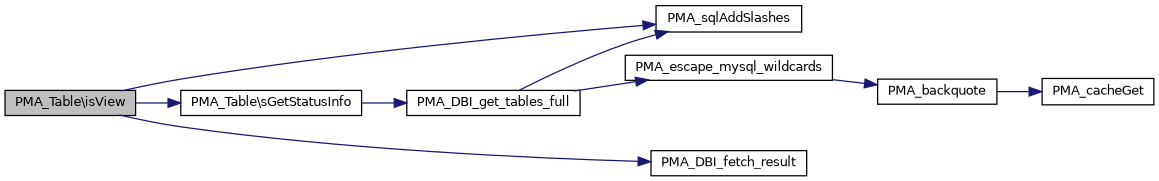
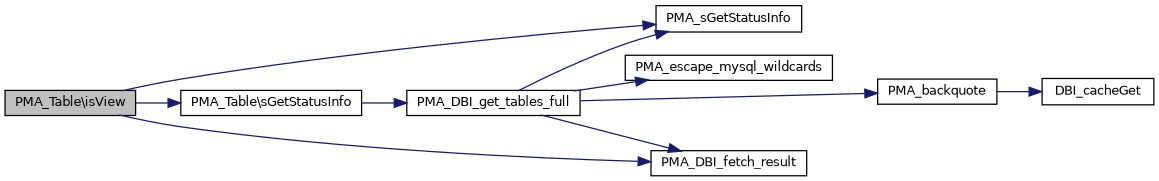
(729, 19) -> (729, 19)
(848, 82) -> (722, 97)
(1098, 92) -> (1098, 92)
none -> (605, 131)
